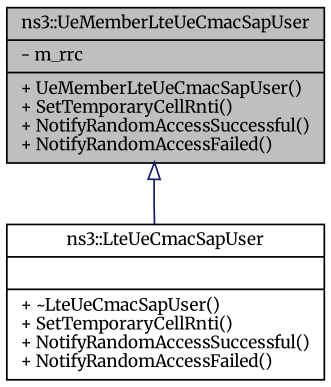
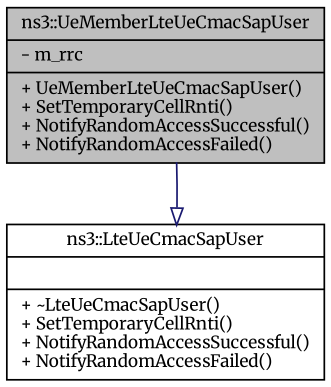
(154, 202) -> (177, 185)
